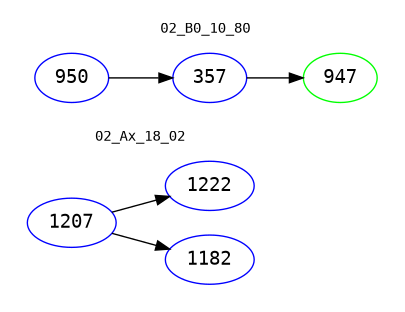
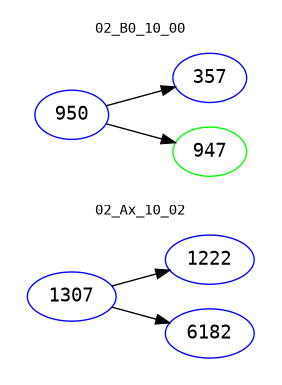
(206, 29) -> (141, 29)
(268, 78) -> (134, 131)
(141, 137) -> (141, 211)
(72, 223) -> (72, 297)
(210, 260) -> (210, 333)
